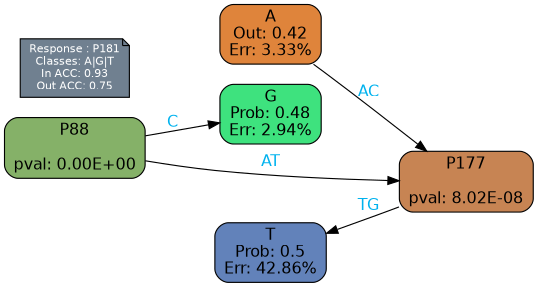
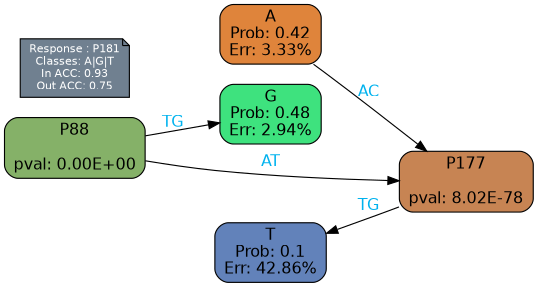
(271, 34) -> (271, 34)
(173, 123) -> (173, 123)
(466, 182) -> (466, 182)
(271, 253) -> (271, 253)
